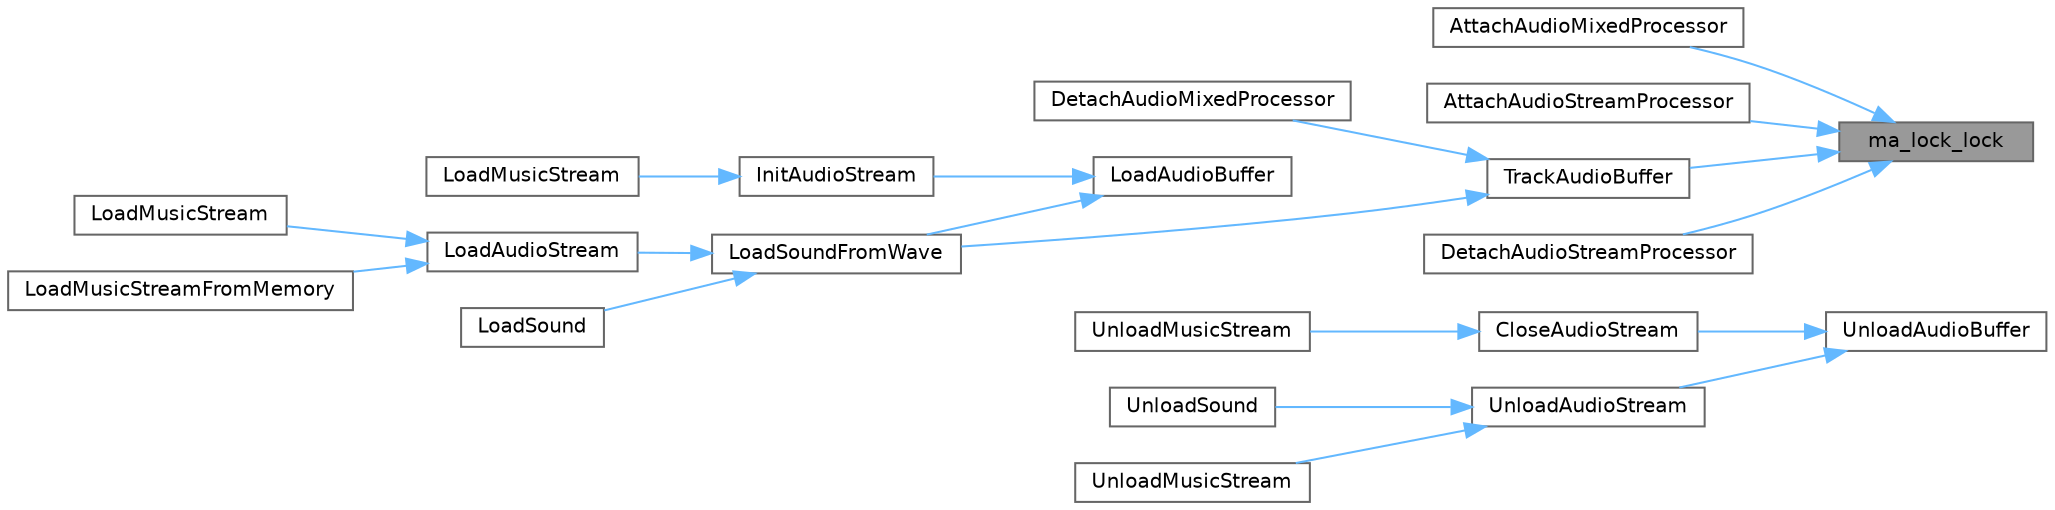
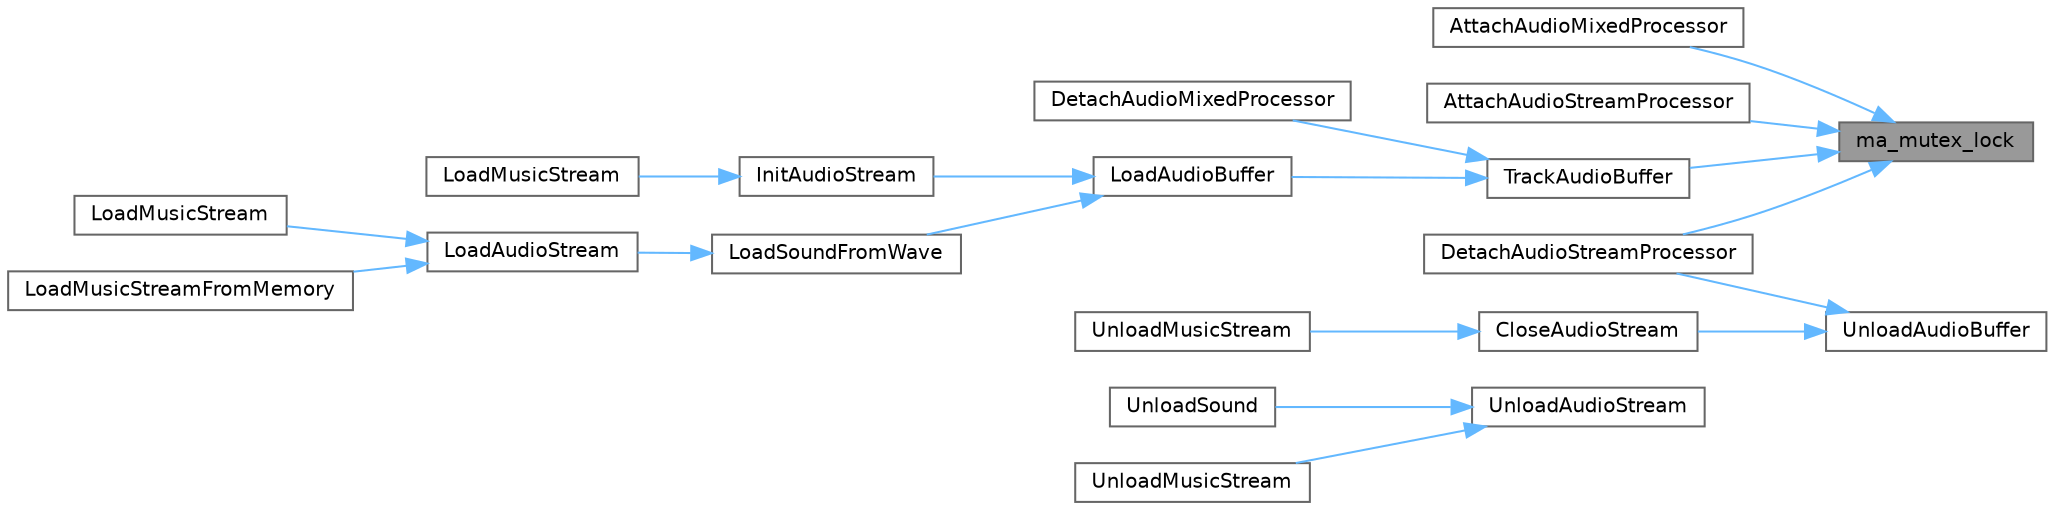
(1936, 142) -> (1936, 142)
(1215, 227) -> (1379, 177)
(533, 327) -> none
(1752, 371) -> (1752, 290)
